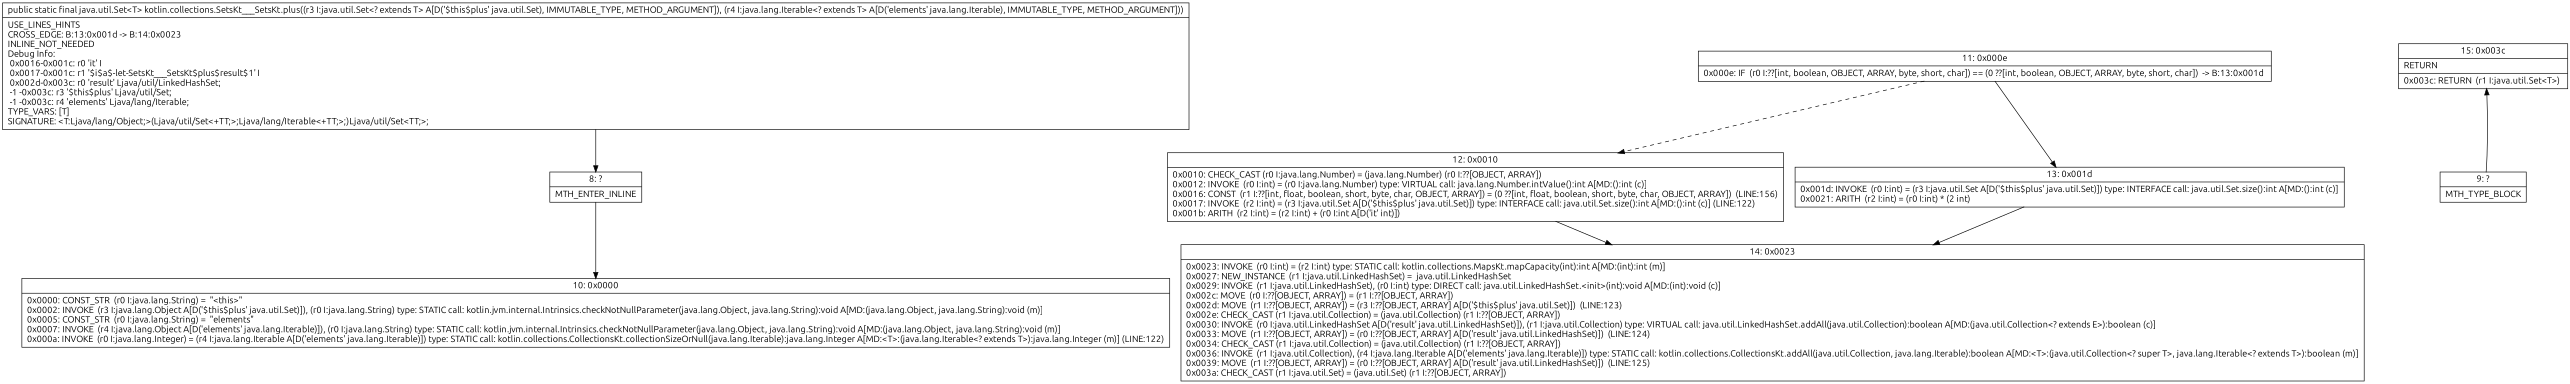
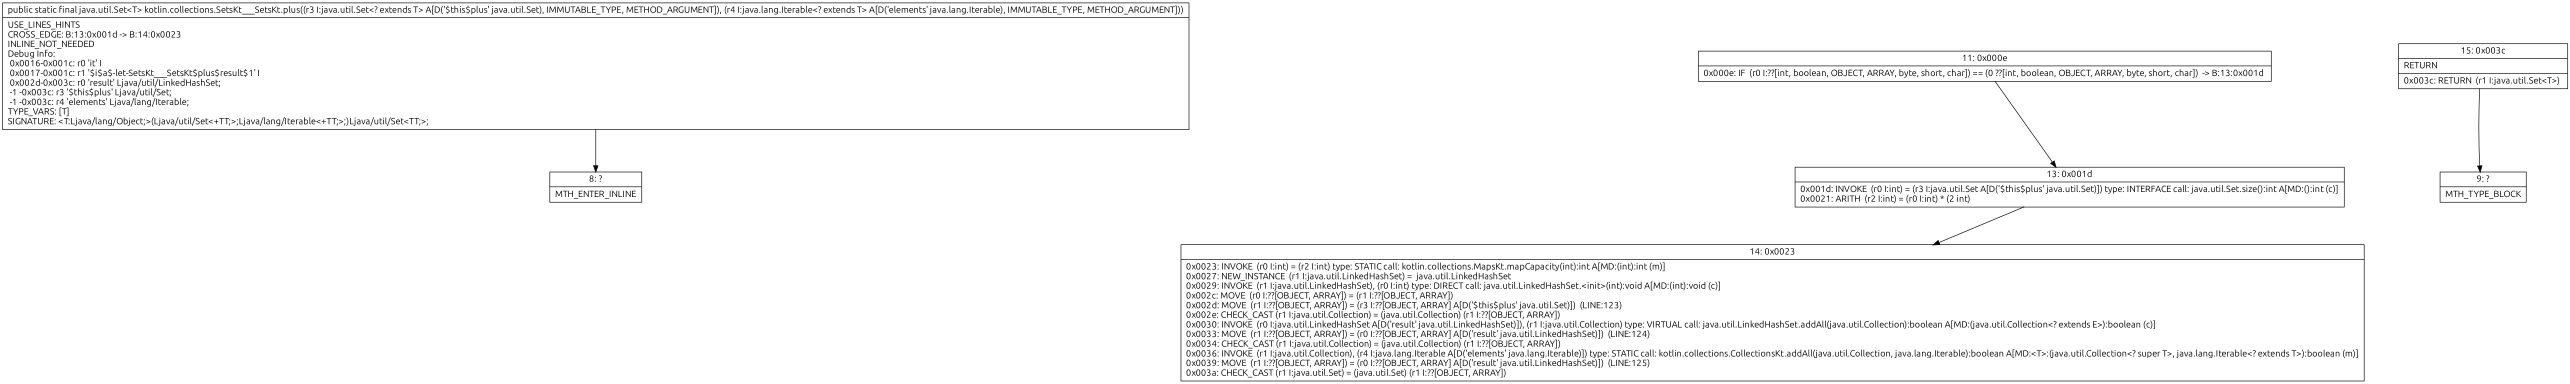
(2487, 134) -> (2479, 127)
(1475, 187) -> none
(596, 313) -> none
